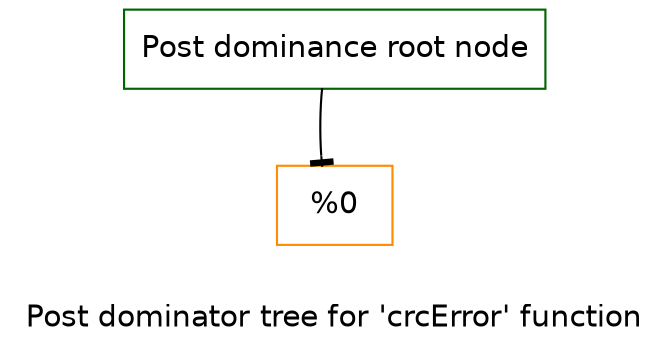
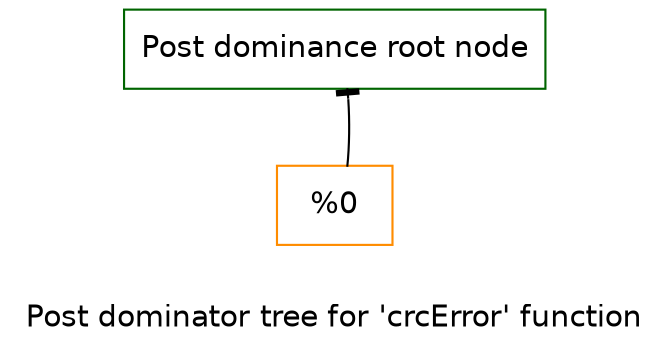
(320, 122) -> (349, 133)
